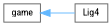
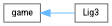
(91, 13) -> (91, 13)
